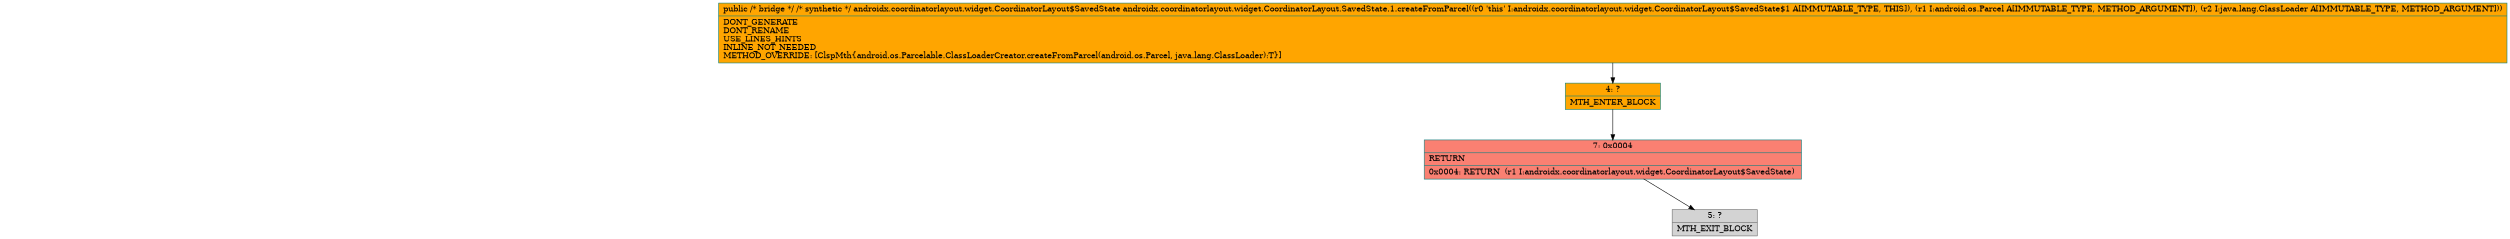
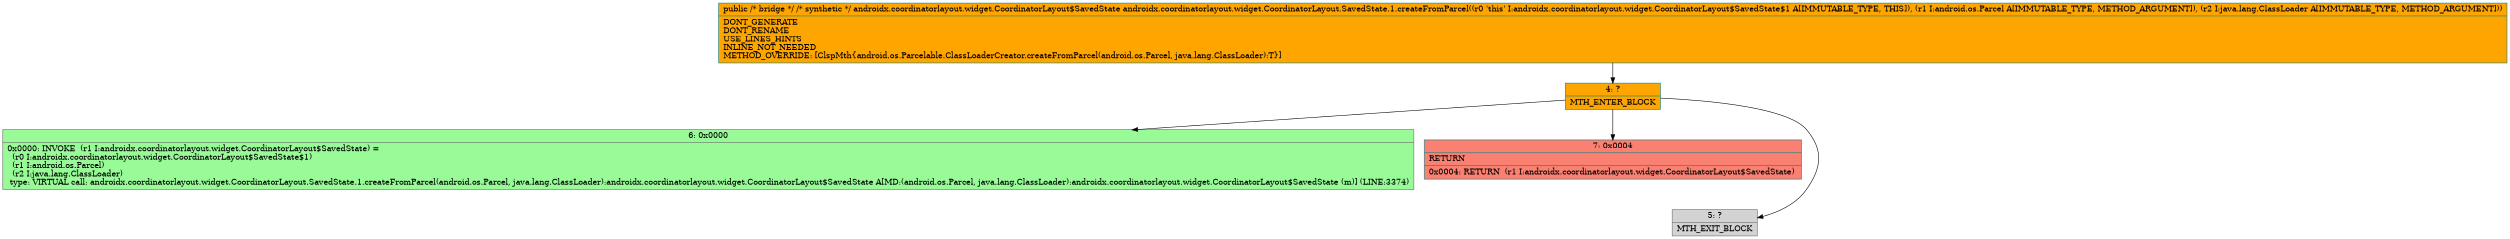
none -> (708, 160)
(1667, 193) -> (1793, 120)
